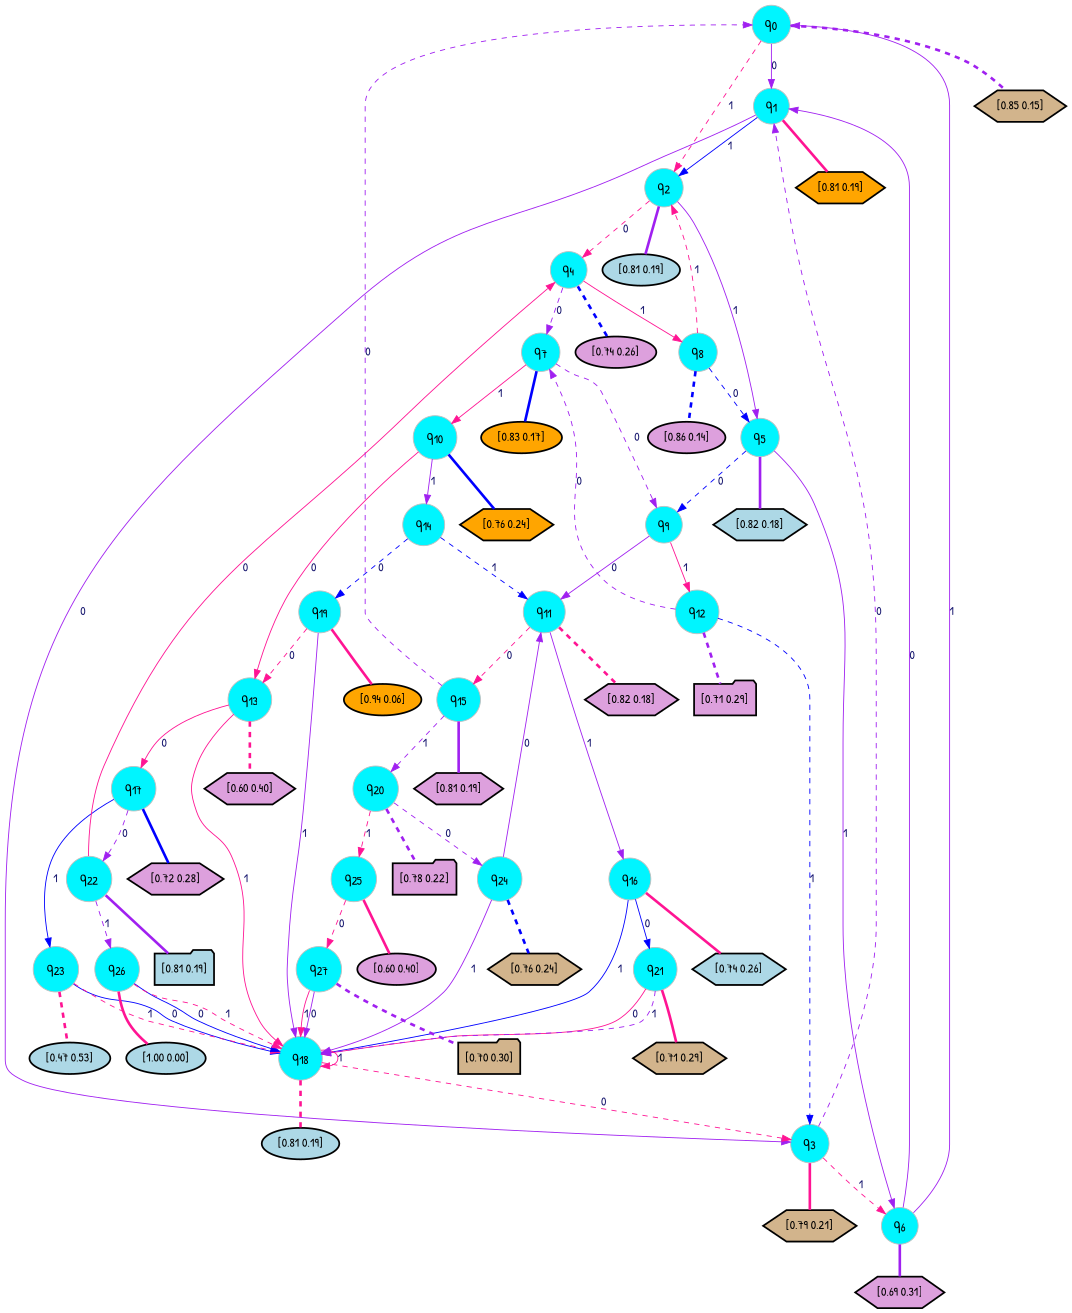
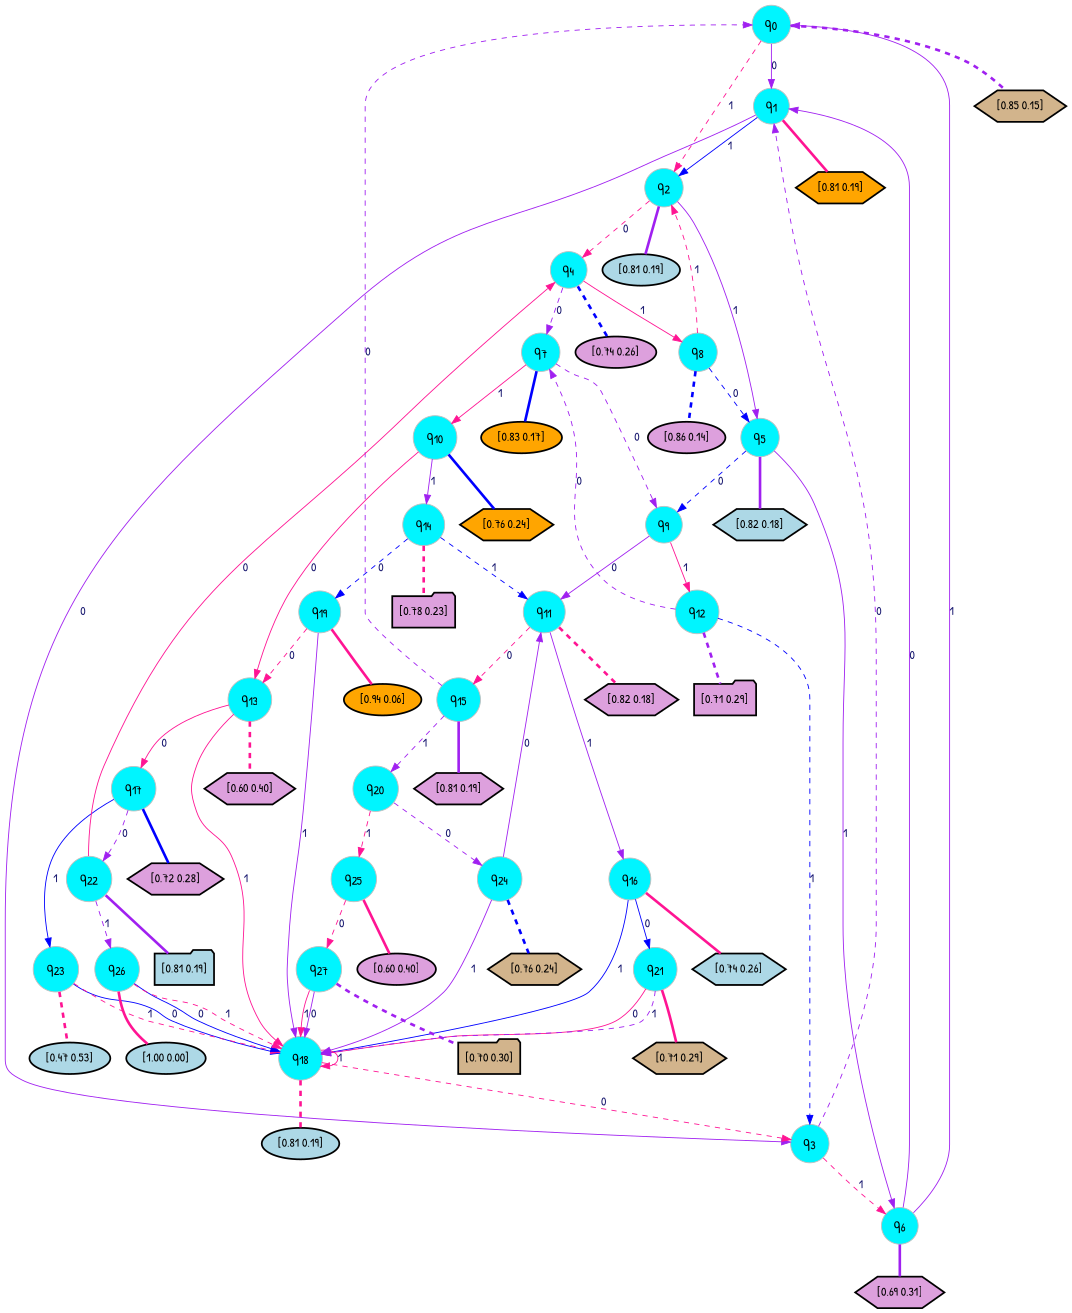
none -> (424, 612)
(425, 879) -> none
(810, 1226) -> none
